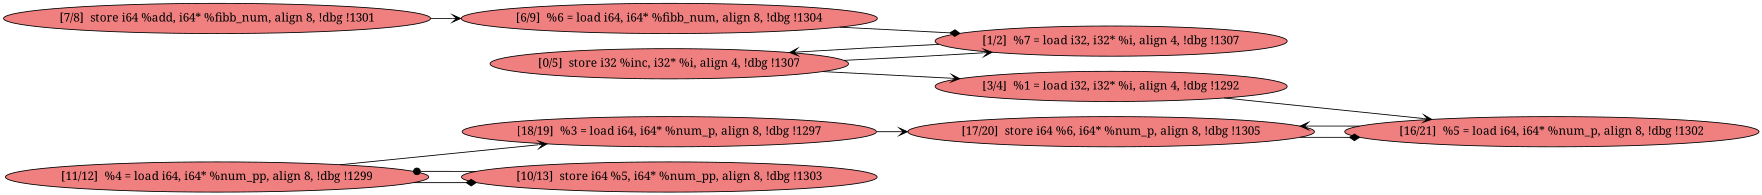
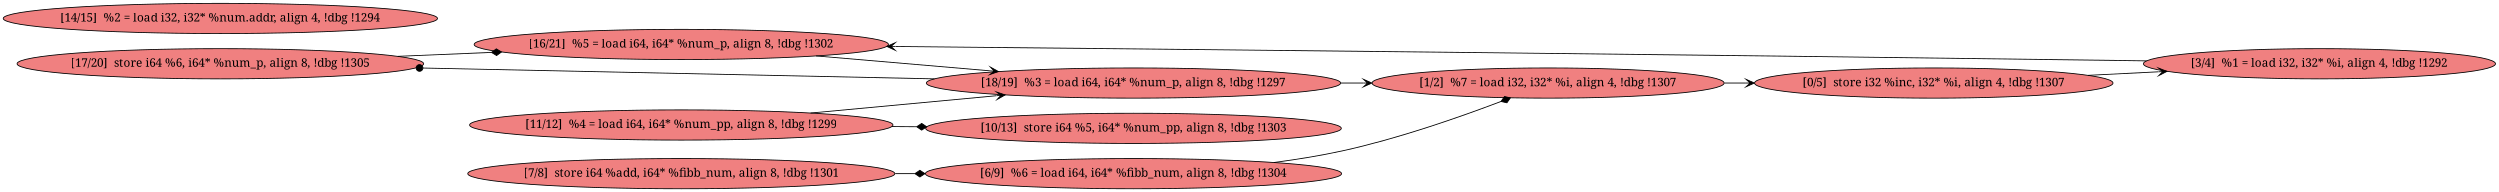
none -> (220, 18)
(442, 18) -> (905, 174)
(914, 57) -> (1352, 83)
(1334, 126) -> (903, 63)
(888, 132) -> (679, 73)
(448, 171) -> none
